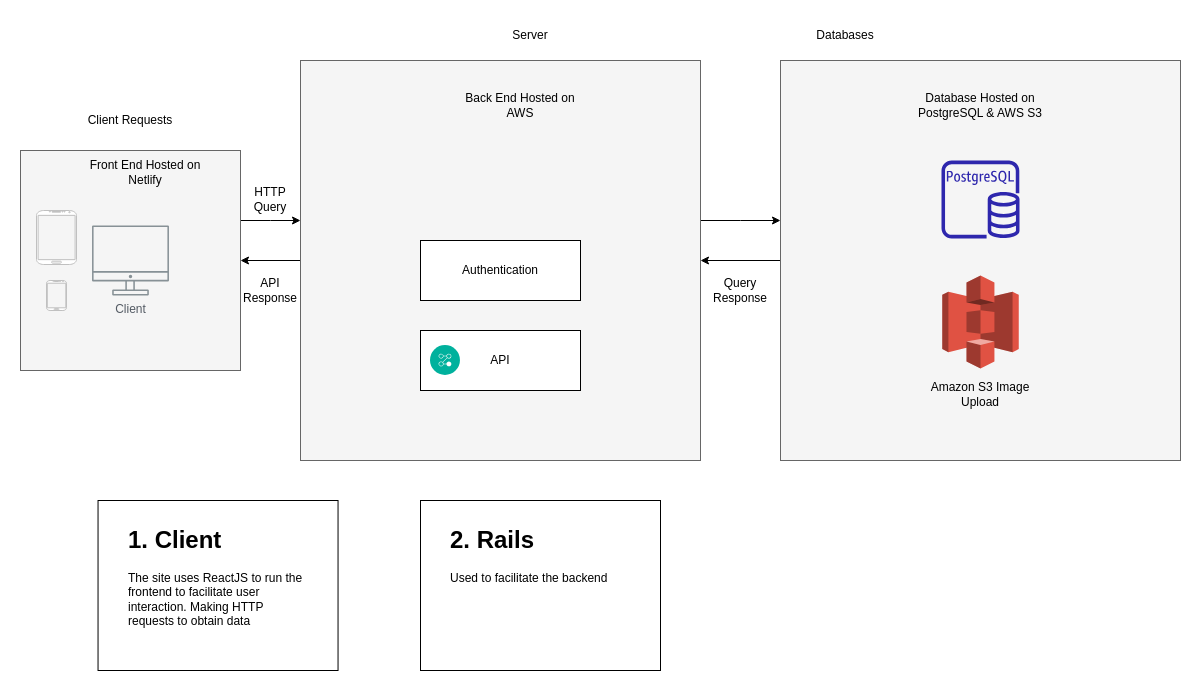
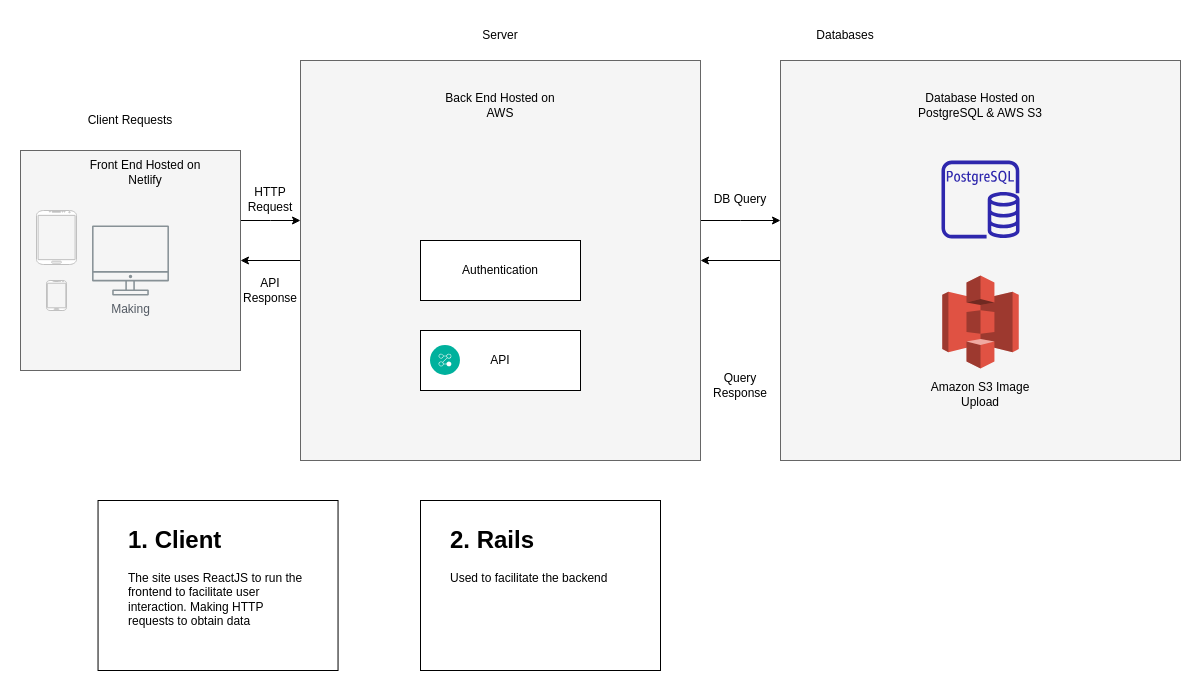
(531, 36) -> (501, 36)
(521, 106) -> (501, 106)
(271, 200) -> (271, 200)
none -> (741, 200)
(741, 291) -> (741, 386)
(131, 310) -> (131, 310)
